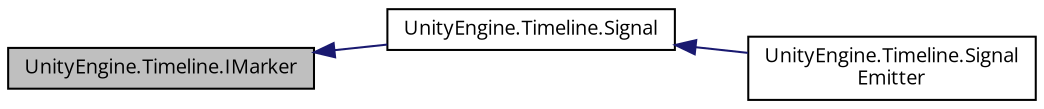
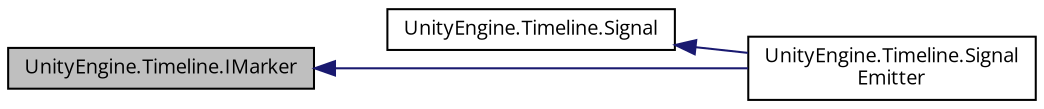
(361, 47) -> (542, 68)
